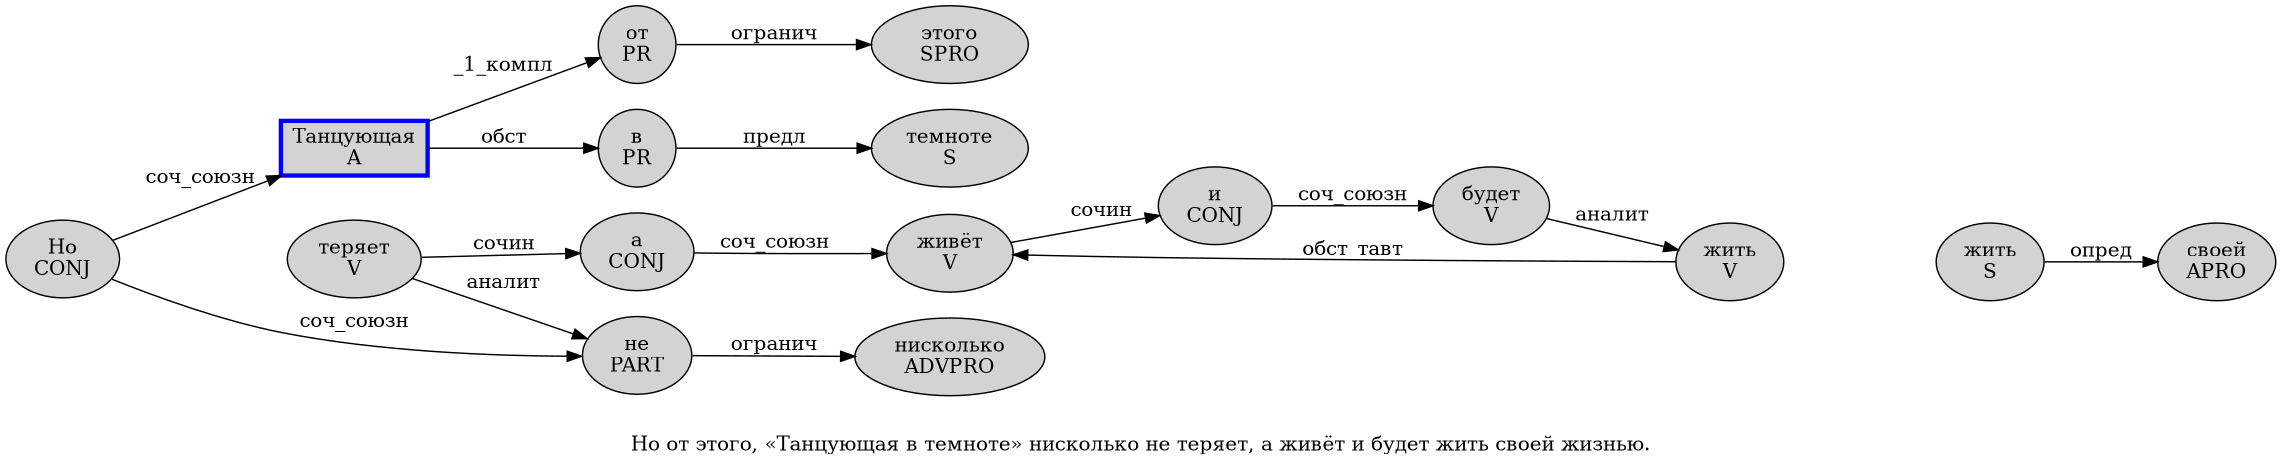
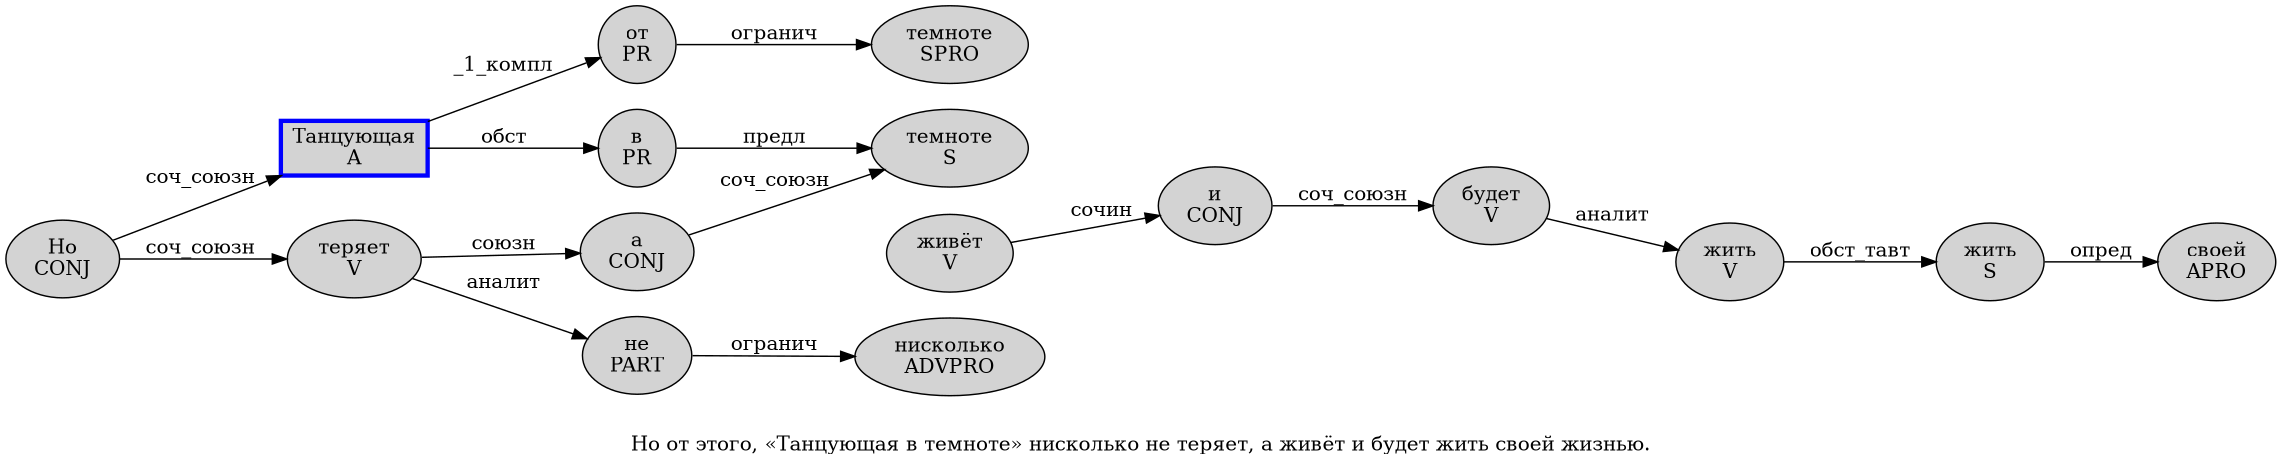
(950, 45) -> (950, 45)
(504, 244) -> (504, 244)
(783, 254) -> (780, 205)
(1352, 260) -> (1853, 262)
(335, 341) -> (196, 259)
